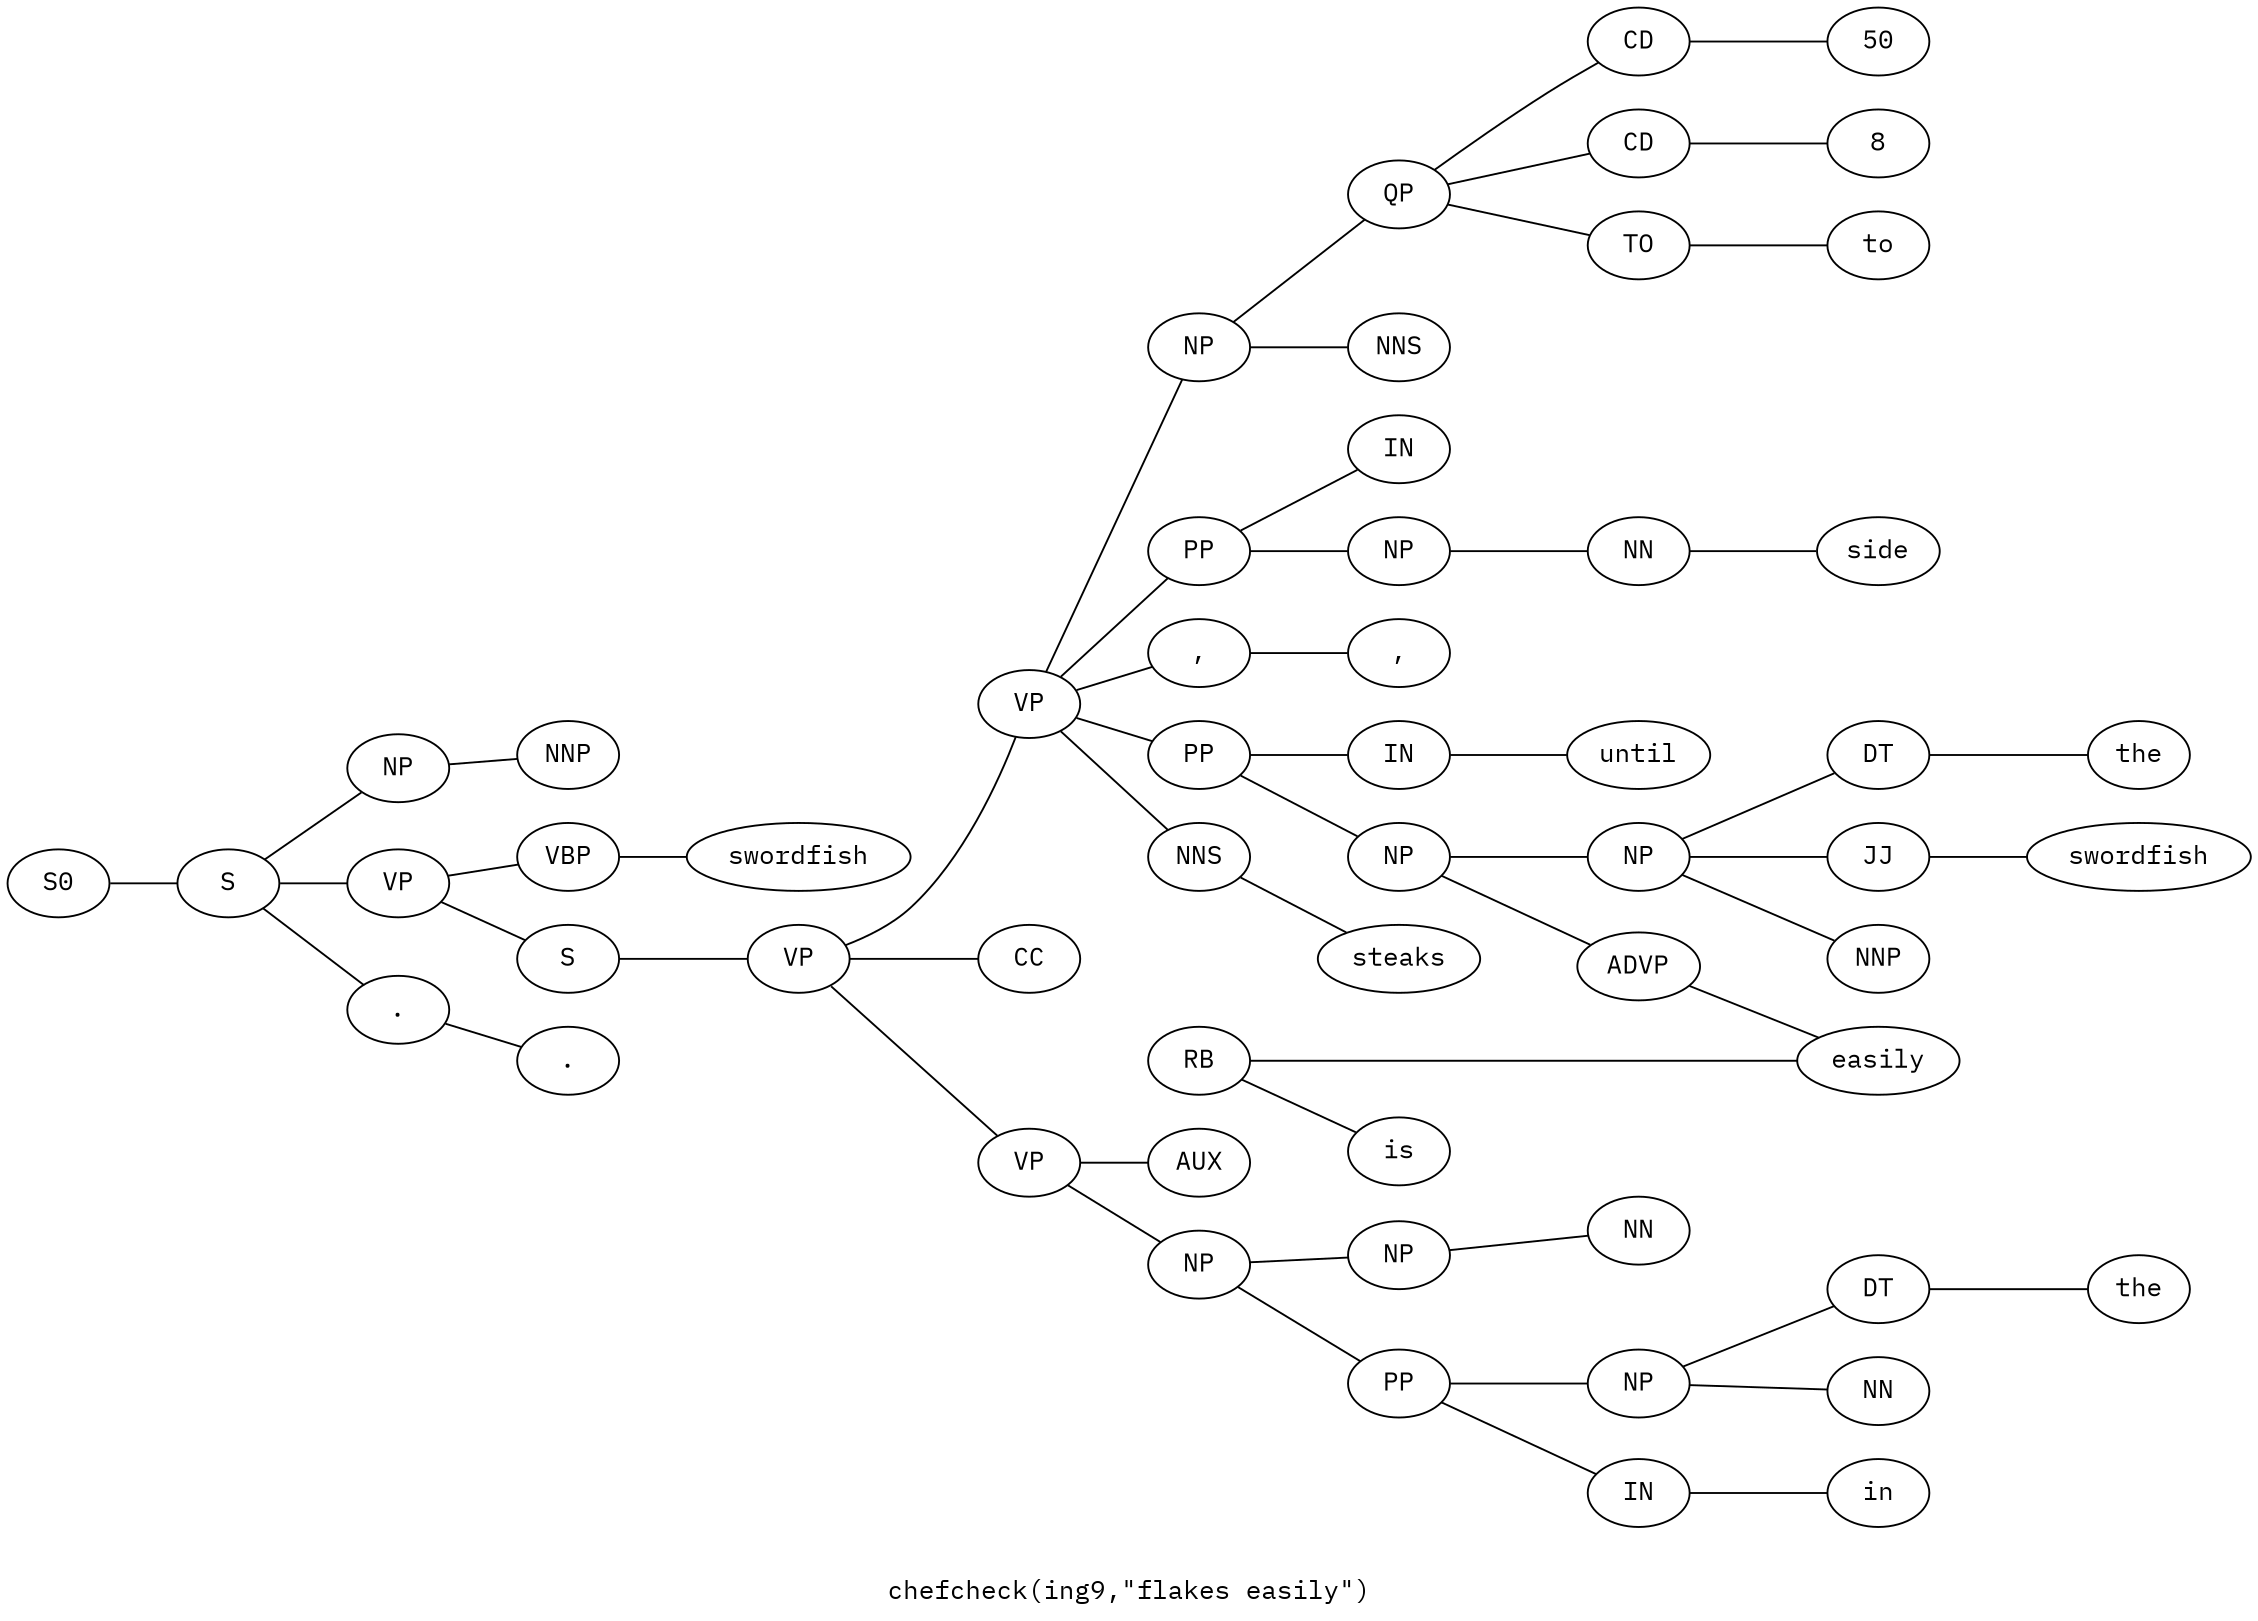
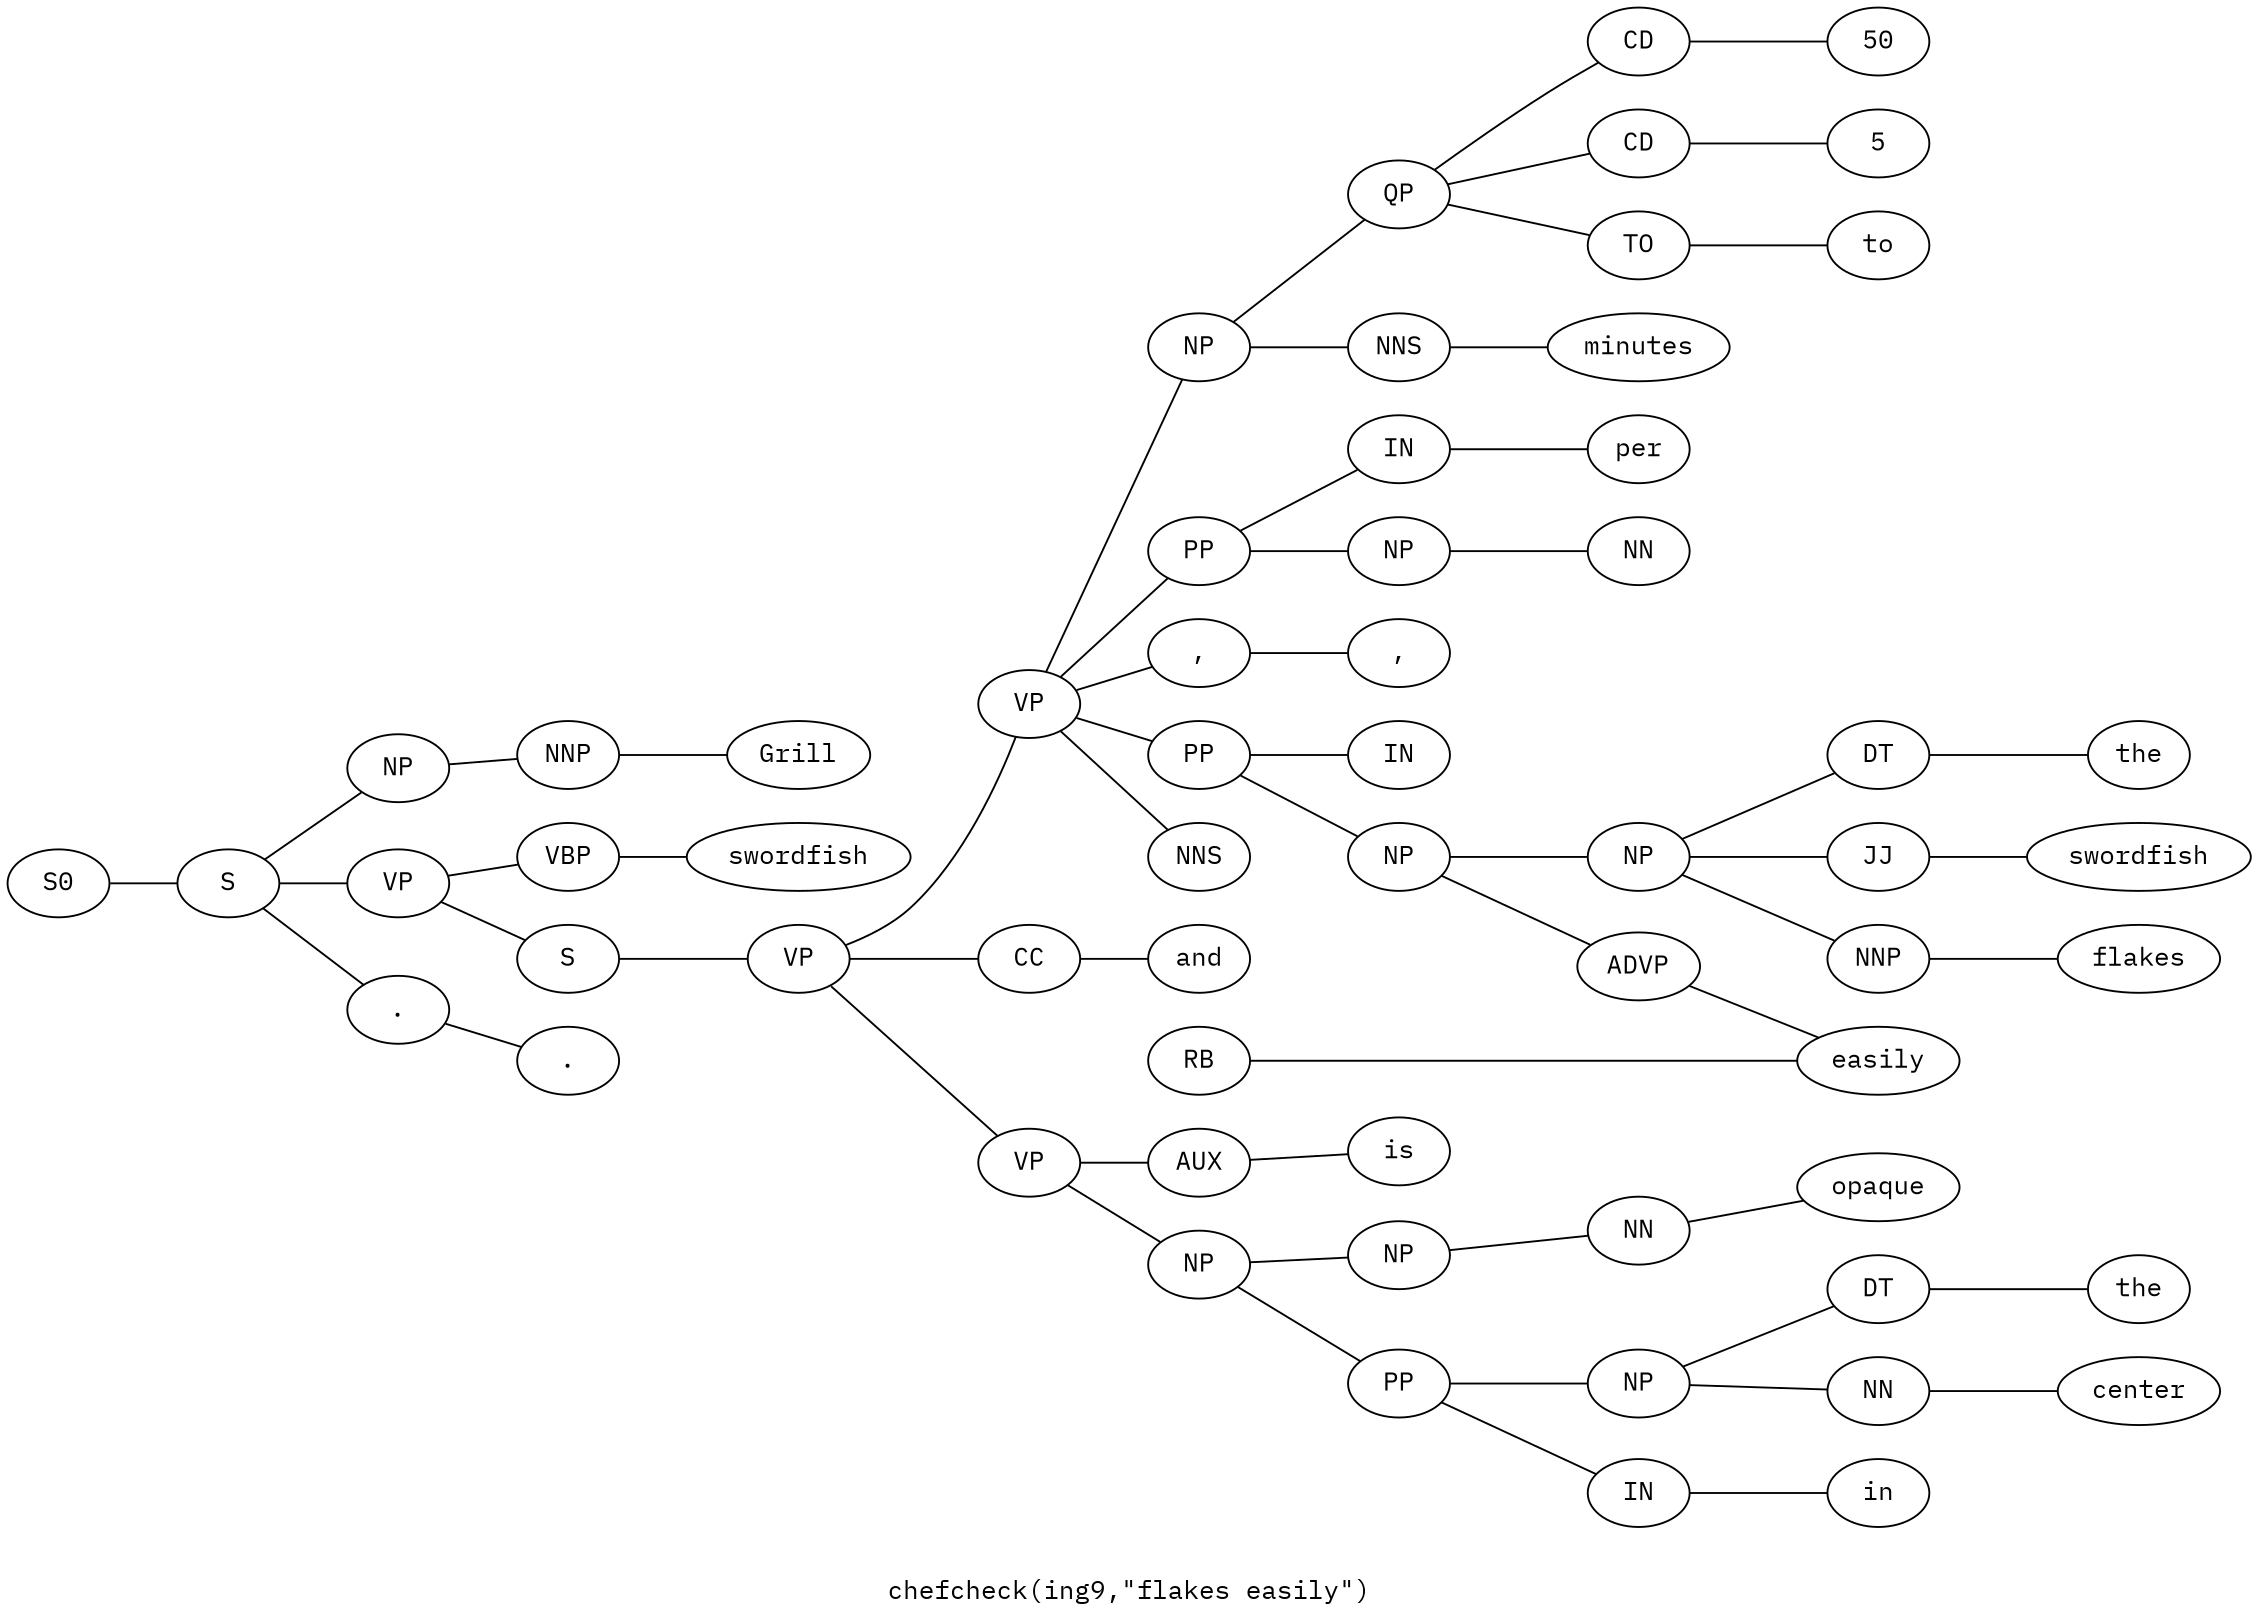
(1878, 143) -> (1878, 143)
none -> (1639, 347)
none -> (1639, 449)
(1878, 551) -> none
none -> (799, 755)
(1639, 755) -> none
none -> (1199, 959)
(1399, 959) -> none
none -> (2139, 959)
(1299, 1106) -> (1299, 1157)
none -> (1878, 1187)
none -> (2139, 1391)
